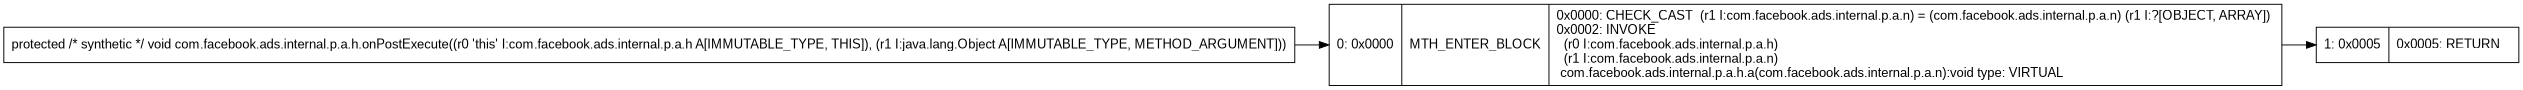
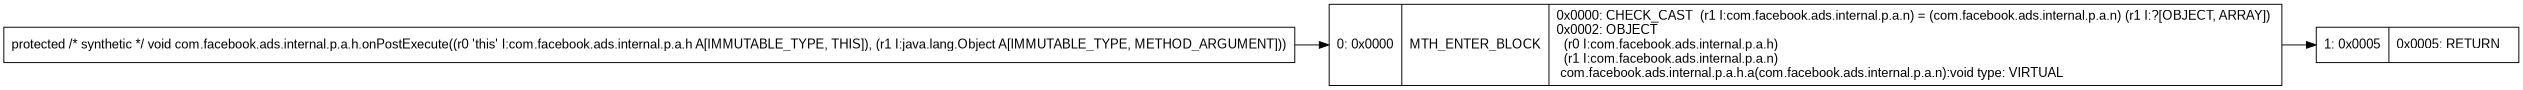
(1610, 30) -> (1611, 30)
